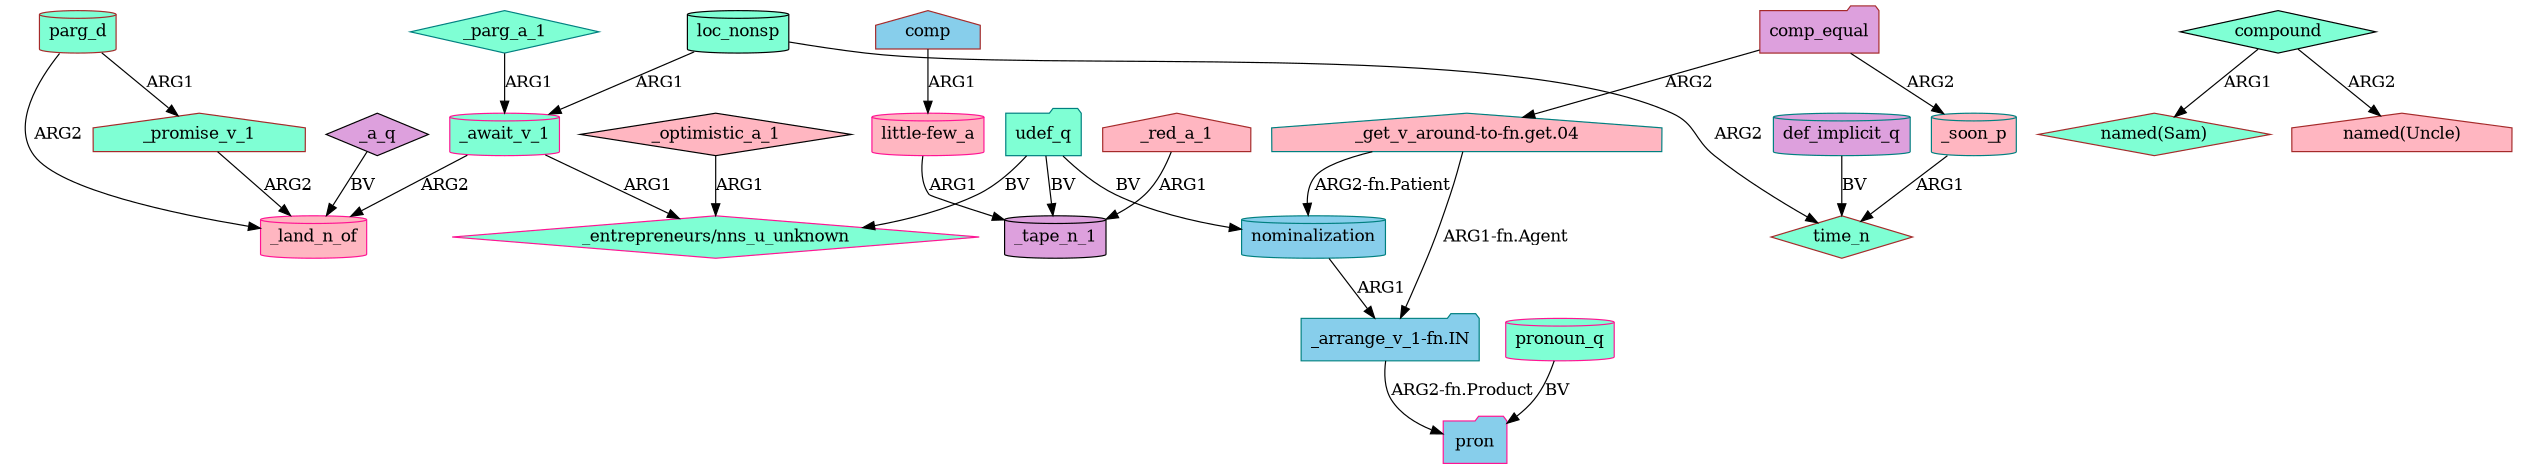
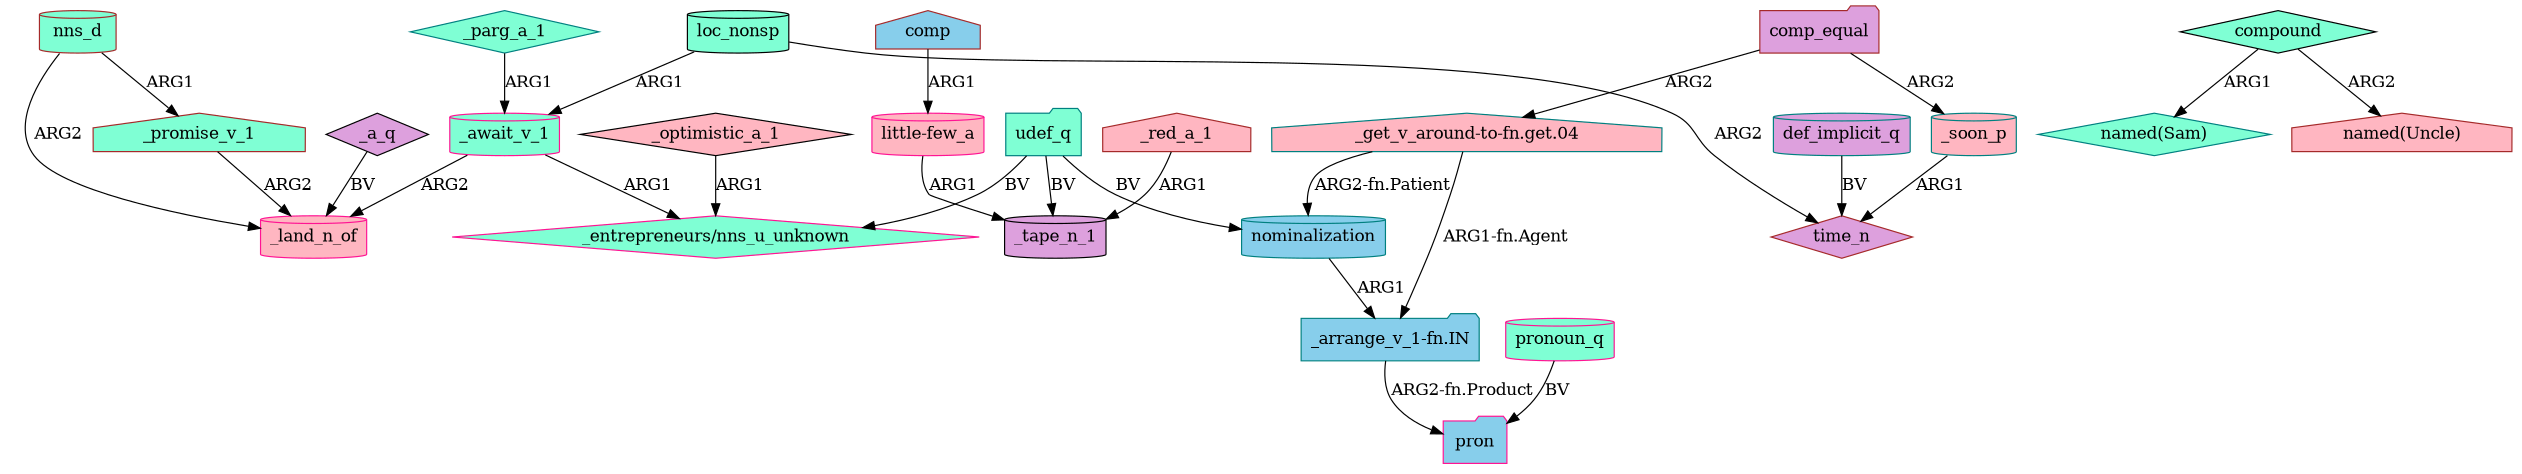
(78, 32) -> (78, 32)
(2154, 134) -> (2154, 134)
(1842, 237) -> (1842, 237)
